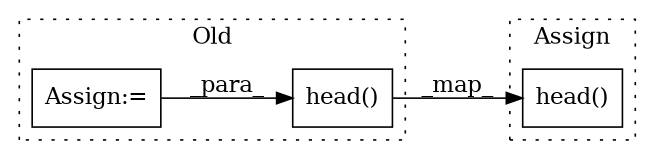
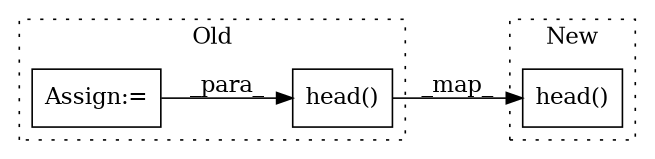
(573, 38) -> (573, 38)
